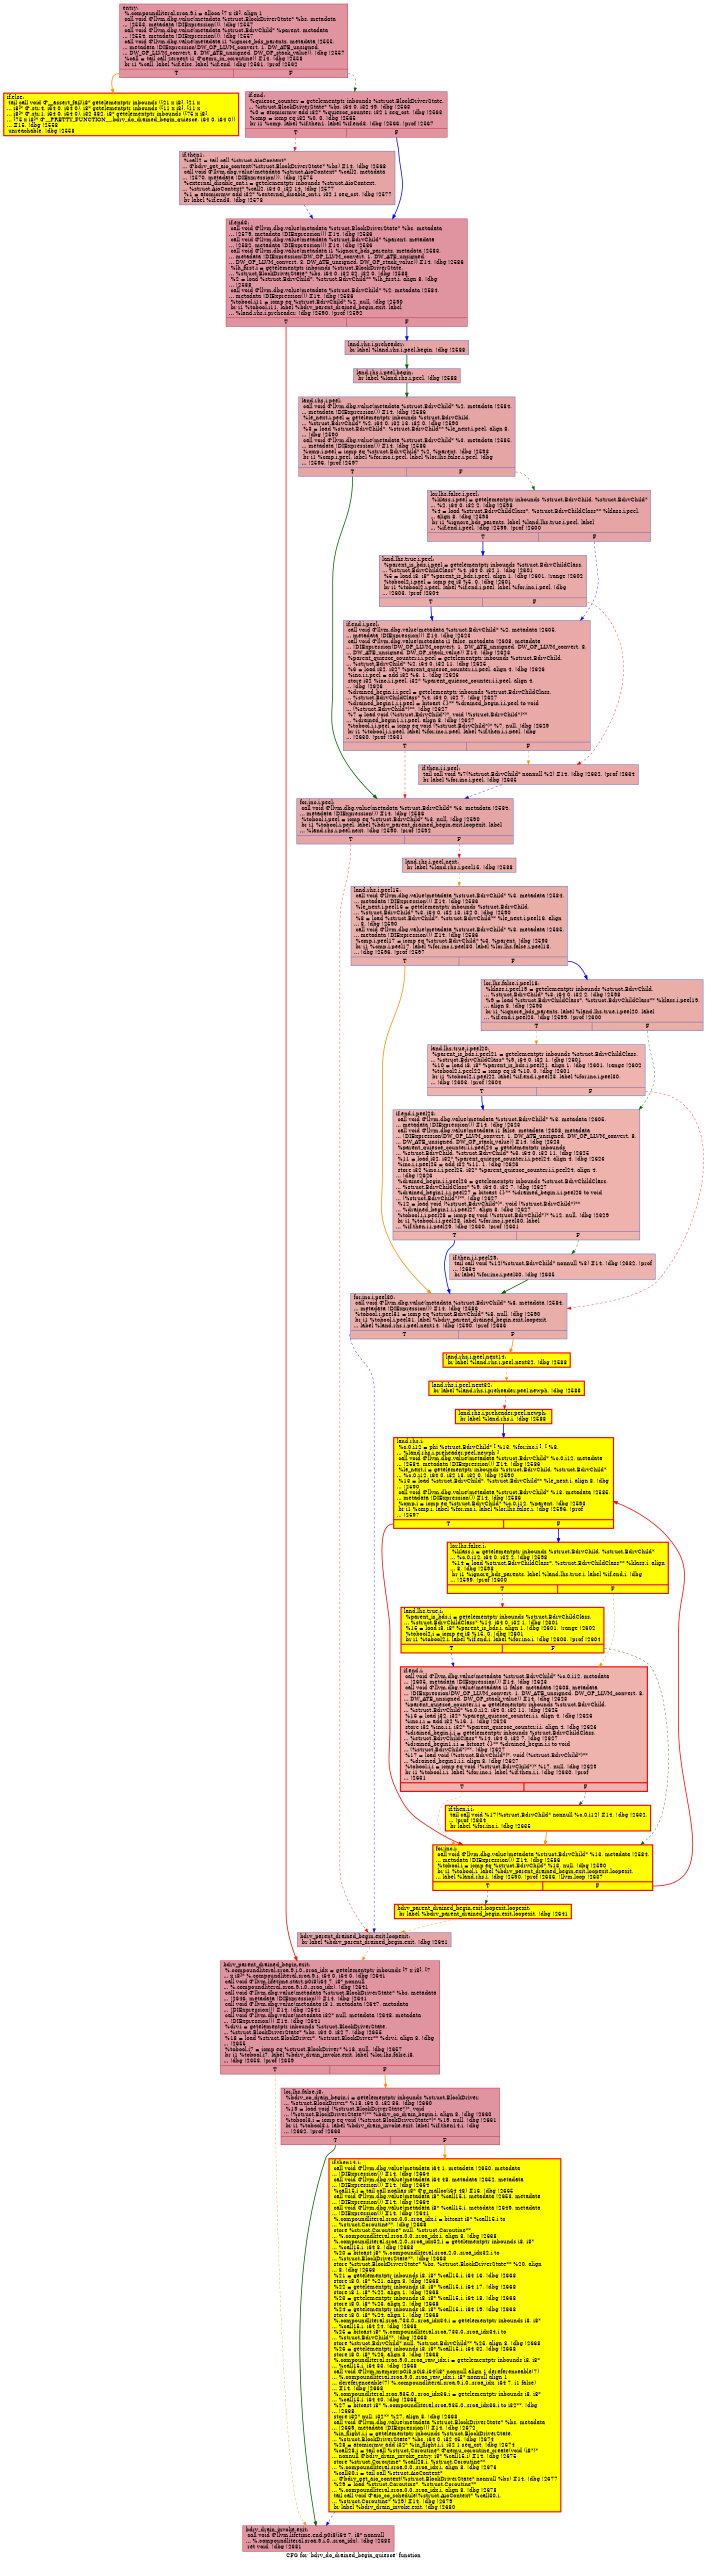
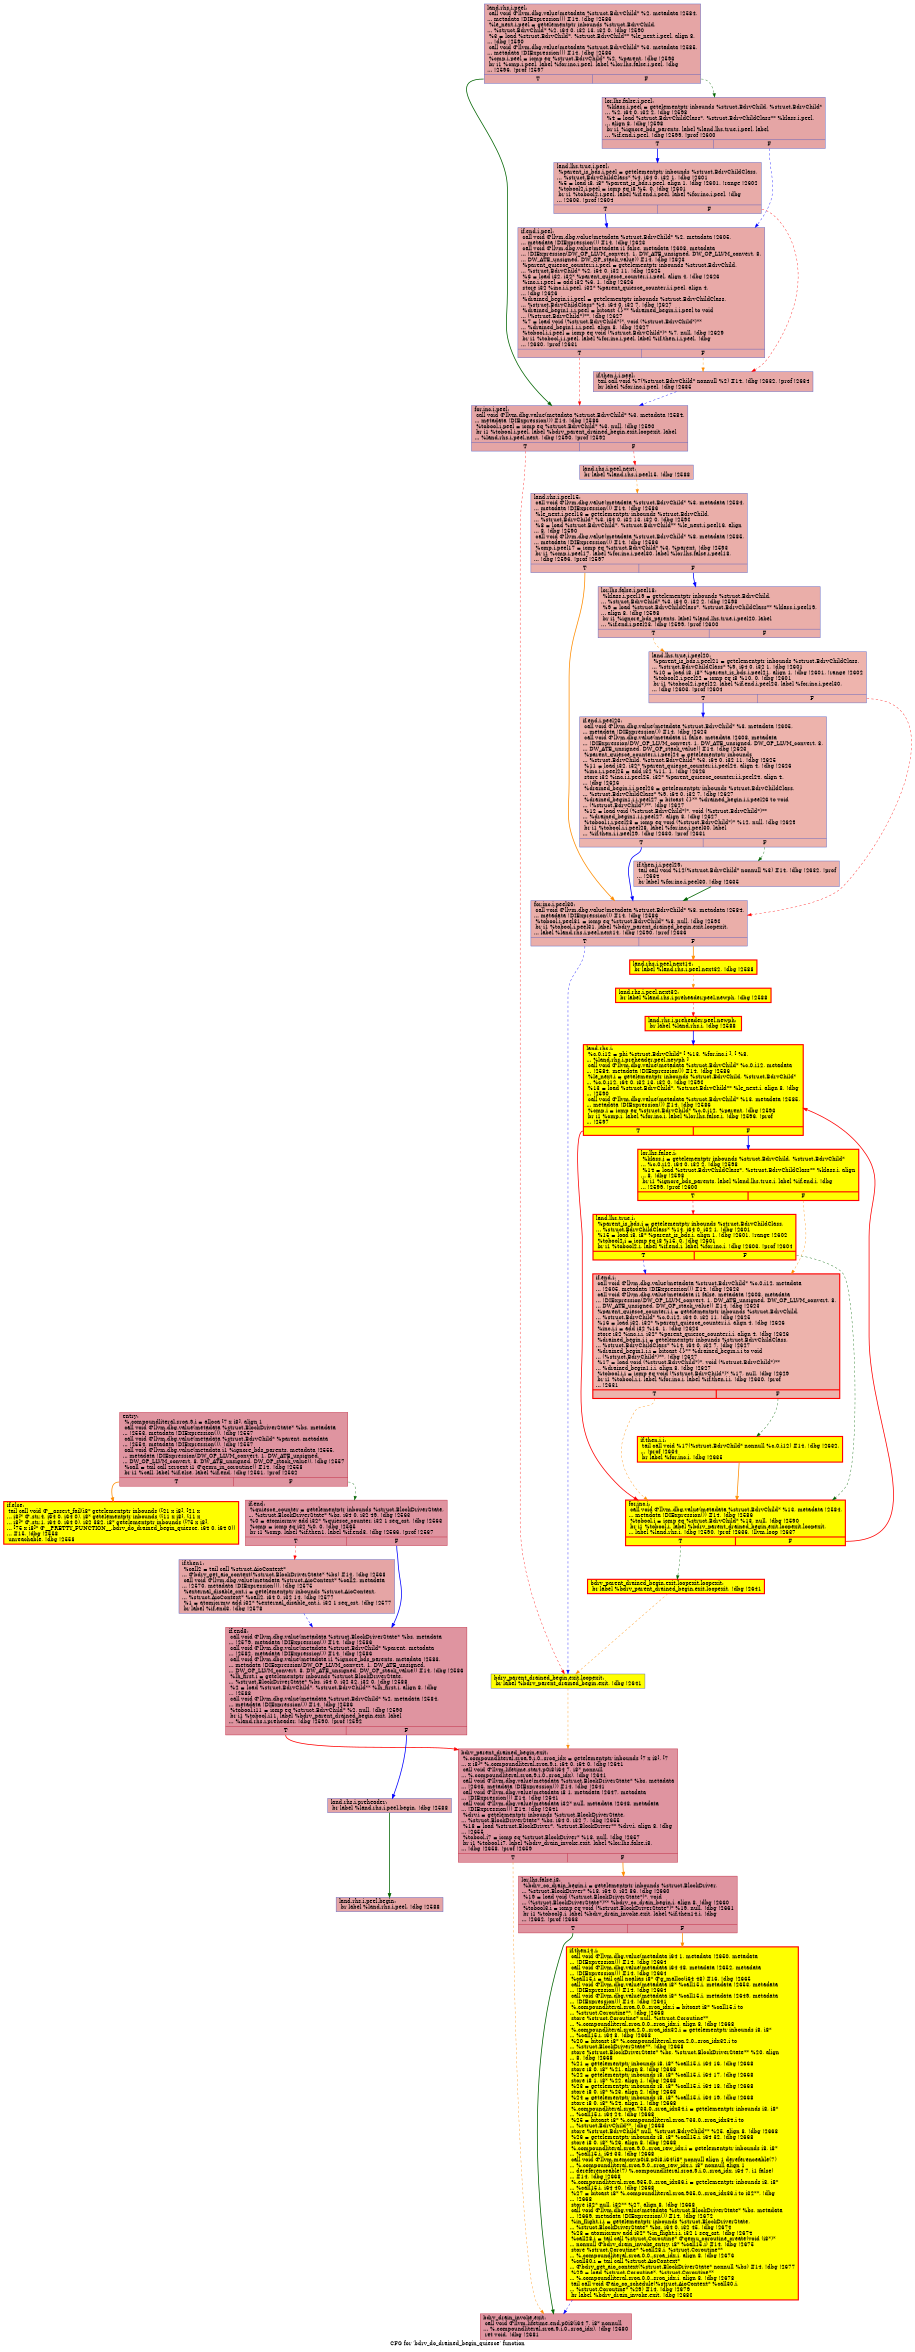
(407, 388) -> none
(654, 1070) -> none
(374, 1940) -> (568, 1681)
